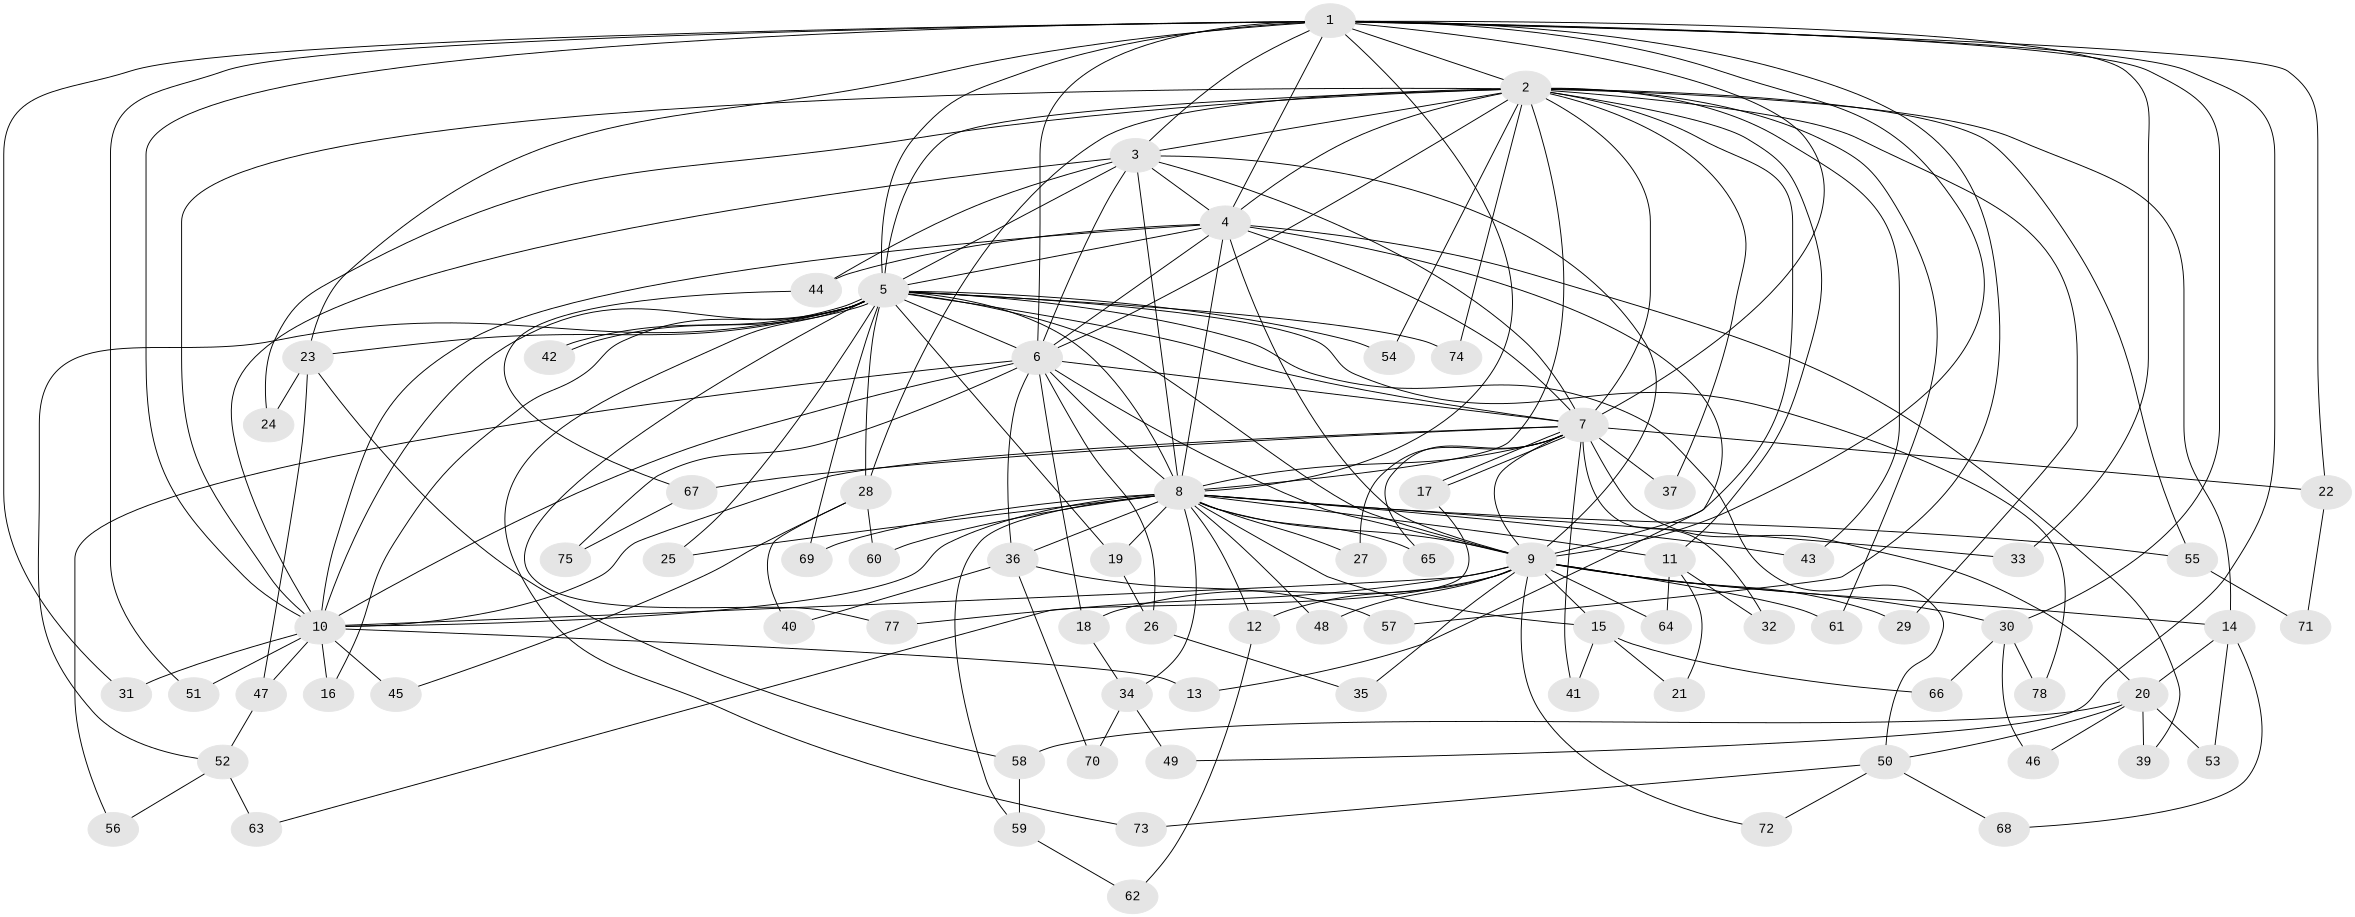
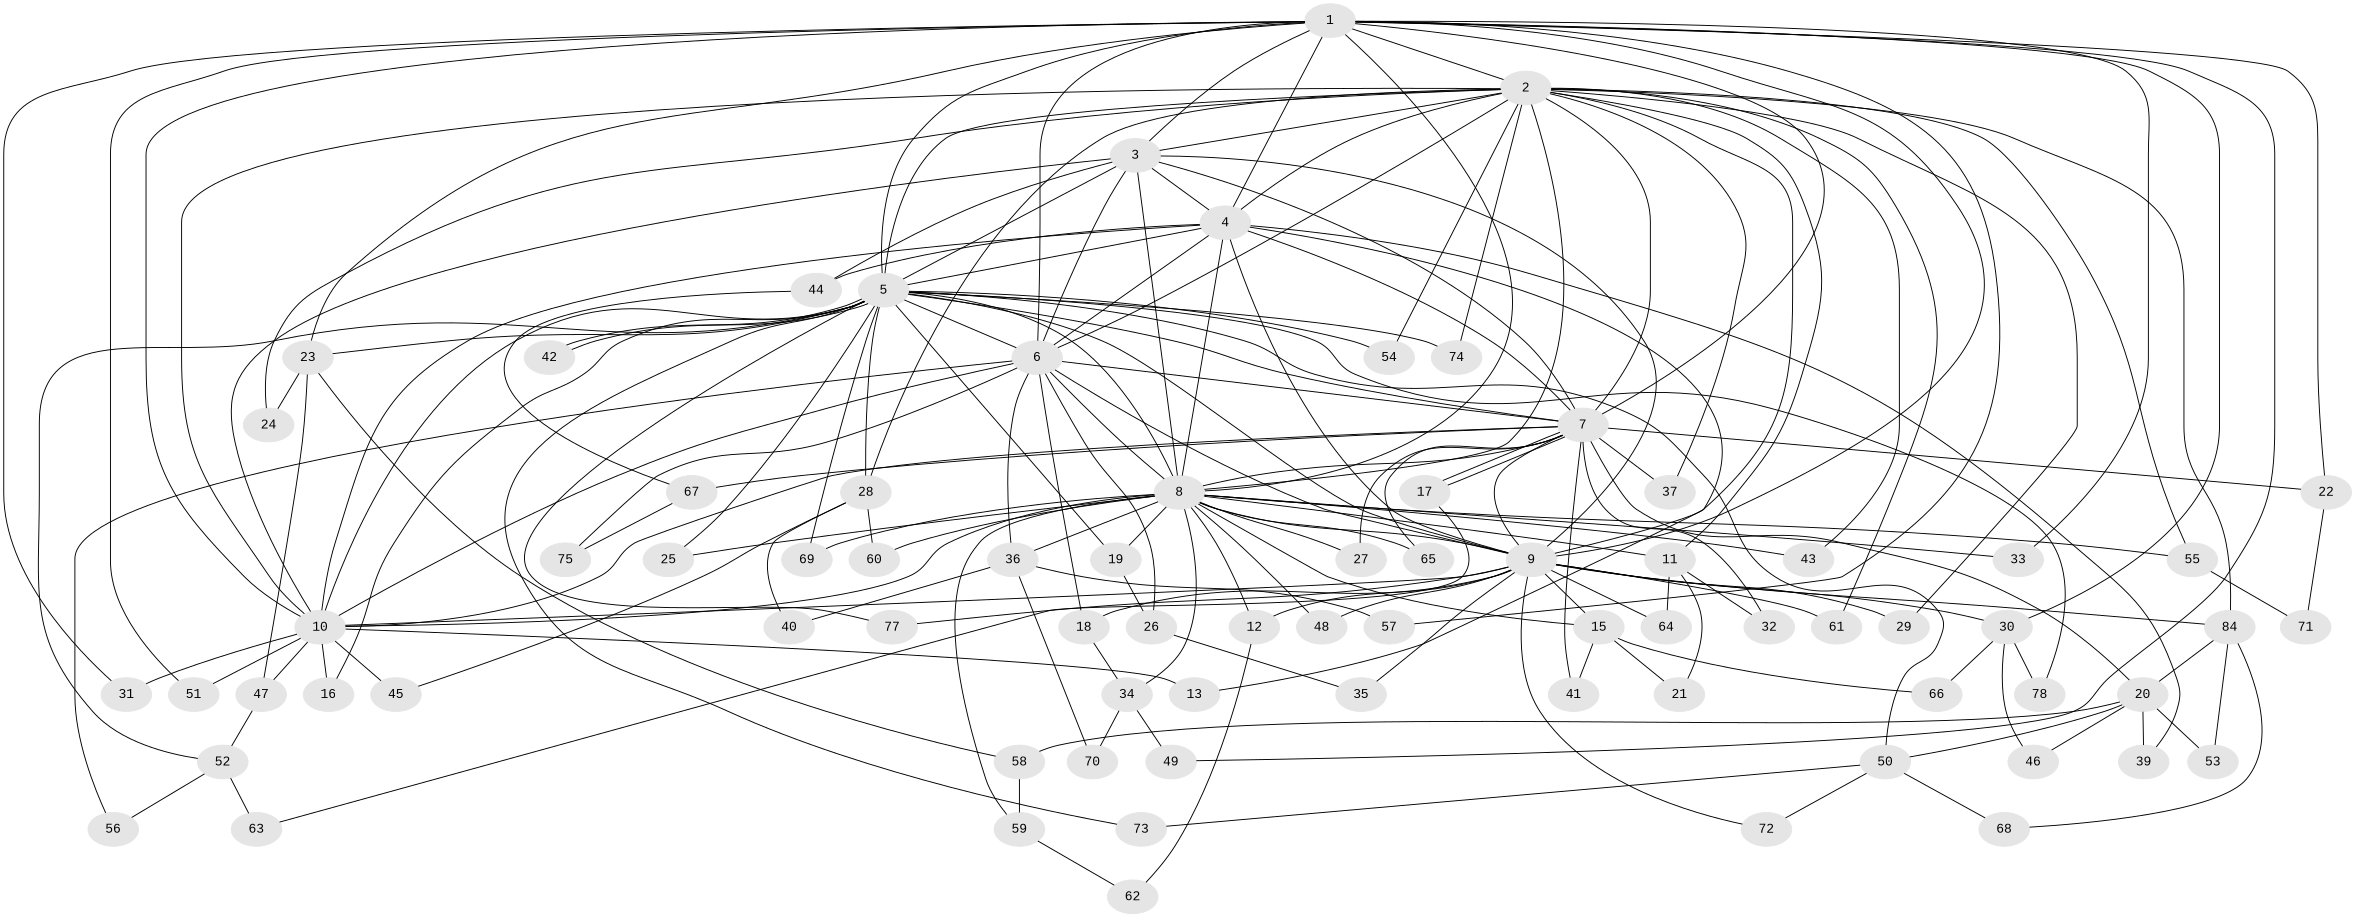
(2230, 627) -> (2230, 627)
